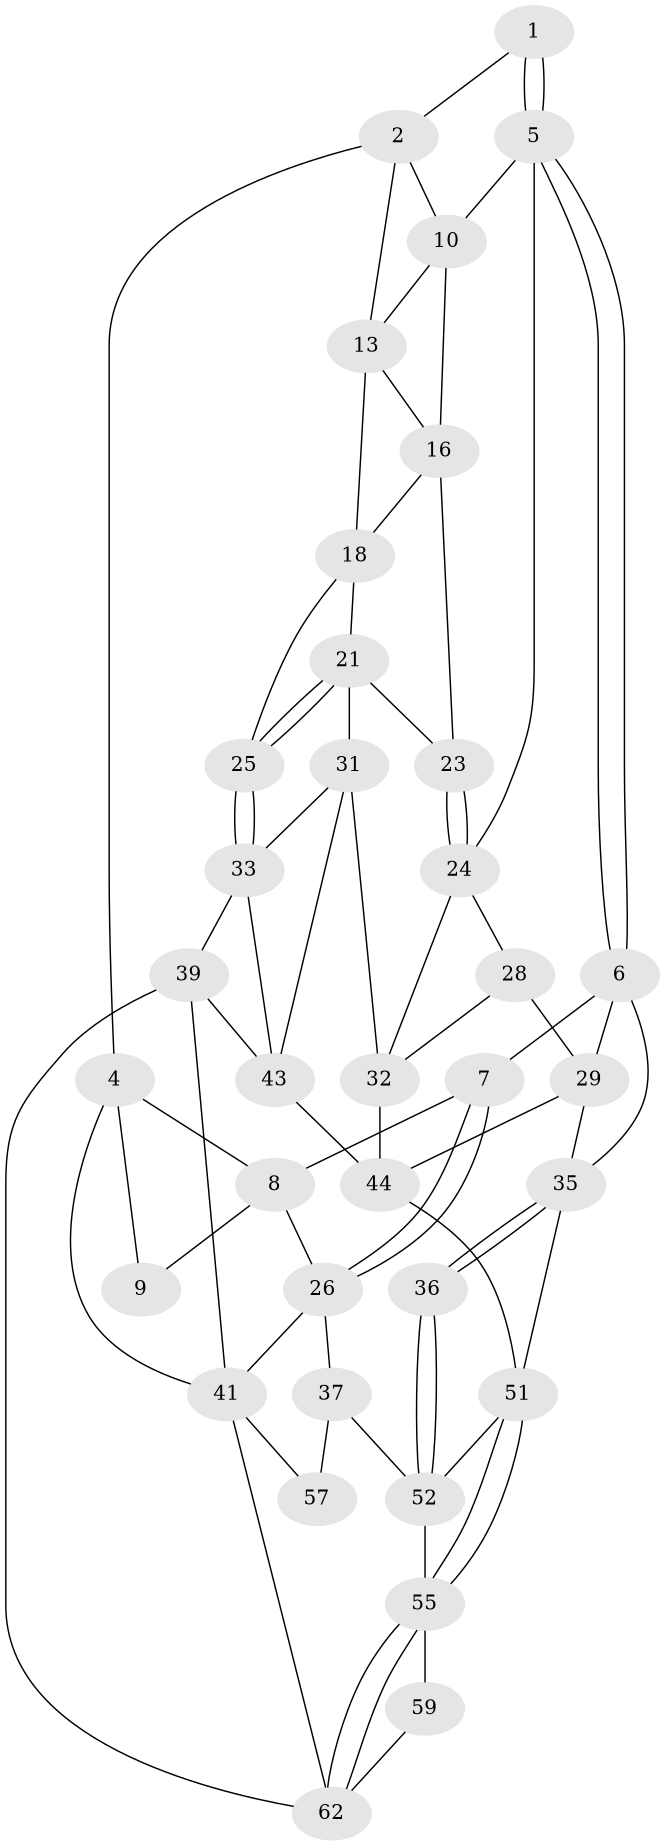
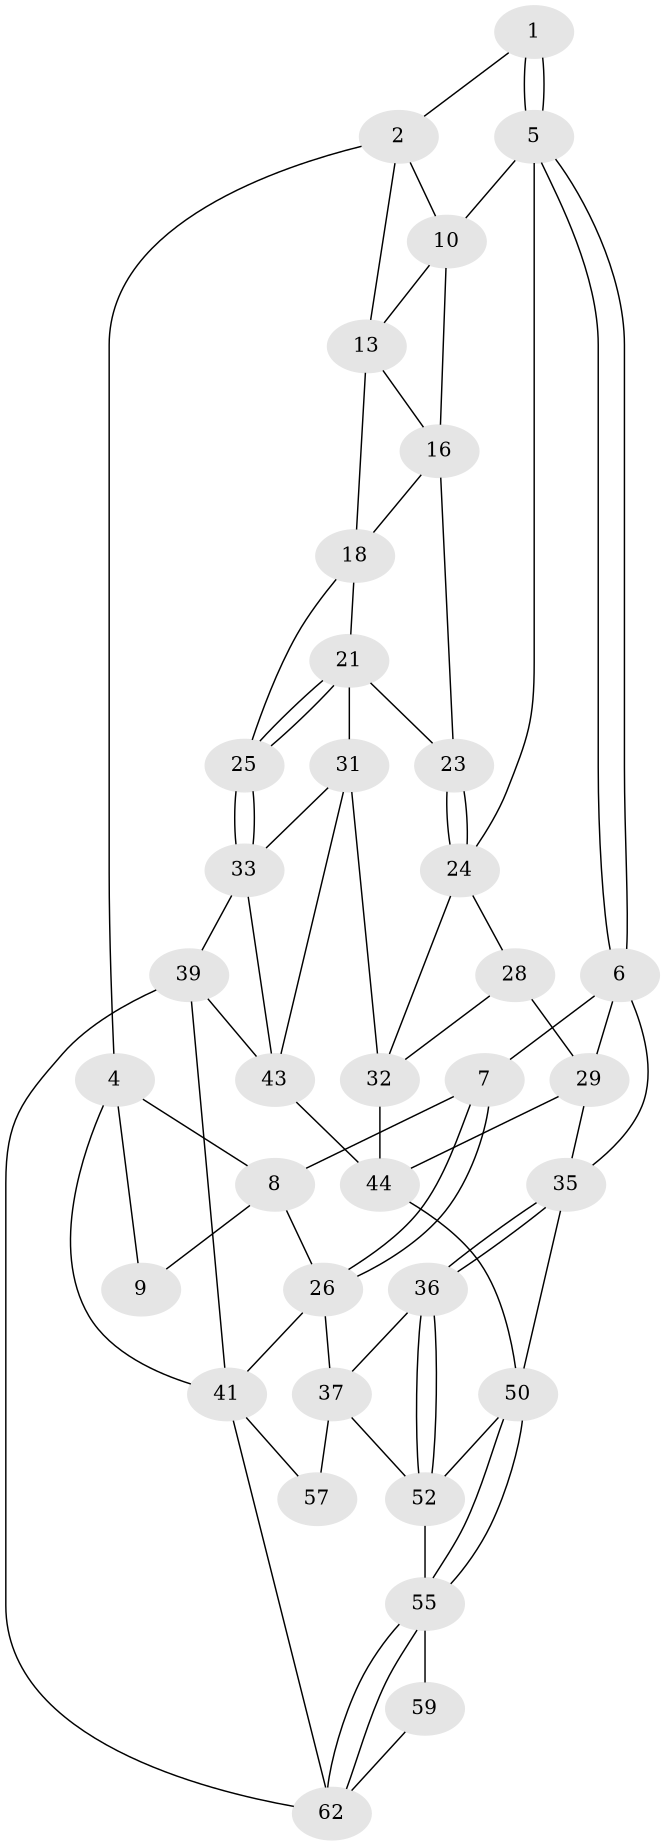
none -> (380, 1342)
(518, 1394) -> (518, 1394)
